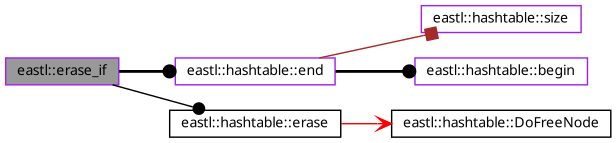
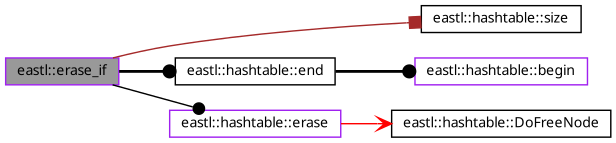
(501, 19) -> (501, 19)
(371, 47) -> (259, 34)
(255, 71) -> (255, 71)
(255, 124) -> (255, 124)
